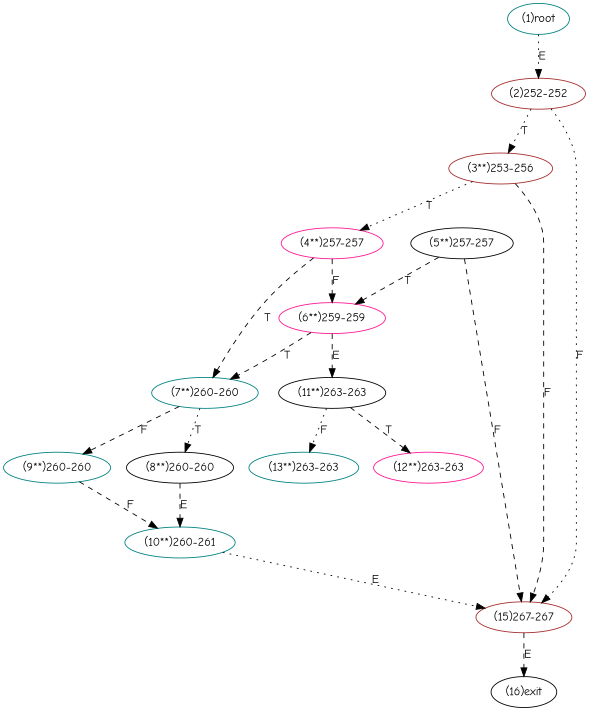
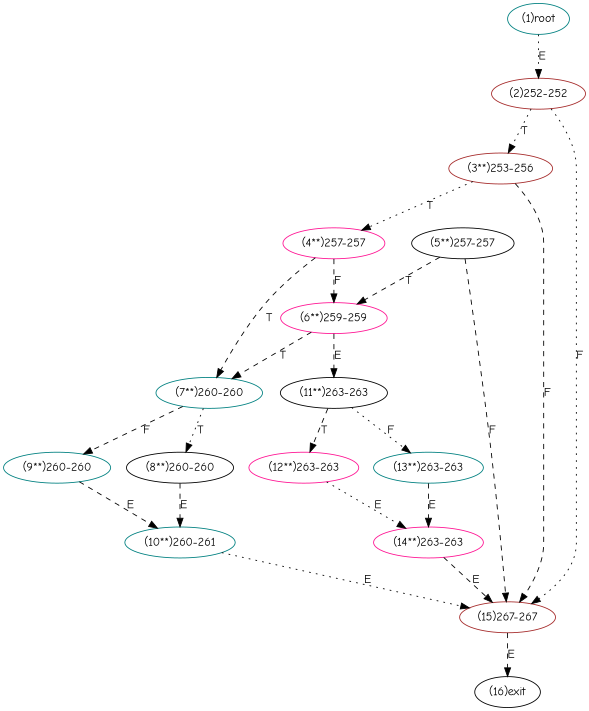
(131, 505) -> (131, 505)
none -> (428, 542)
